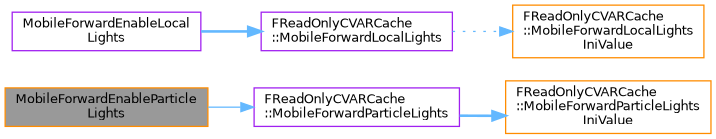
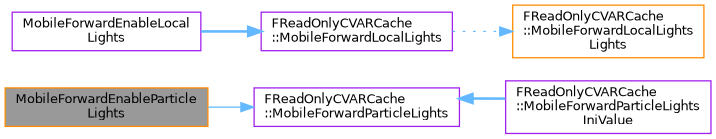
(608, 31) -> (608, 31)
(608, 107) -> (608, 107)
(476, 116) -> (489, 99)
